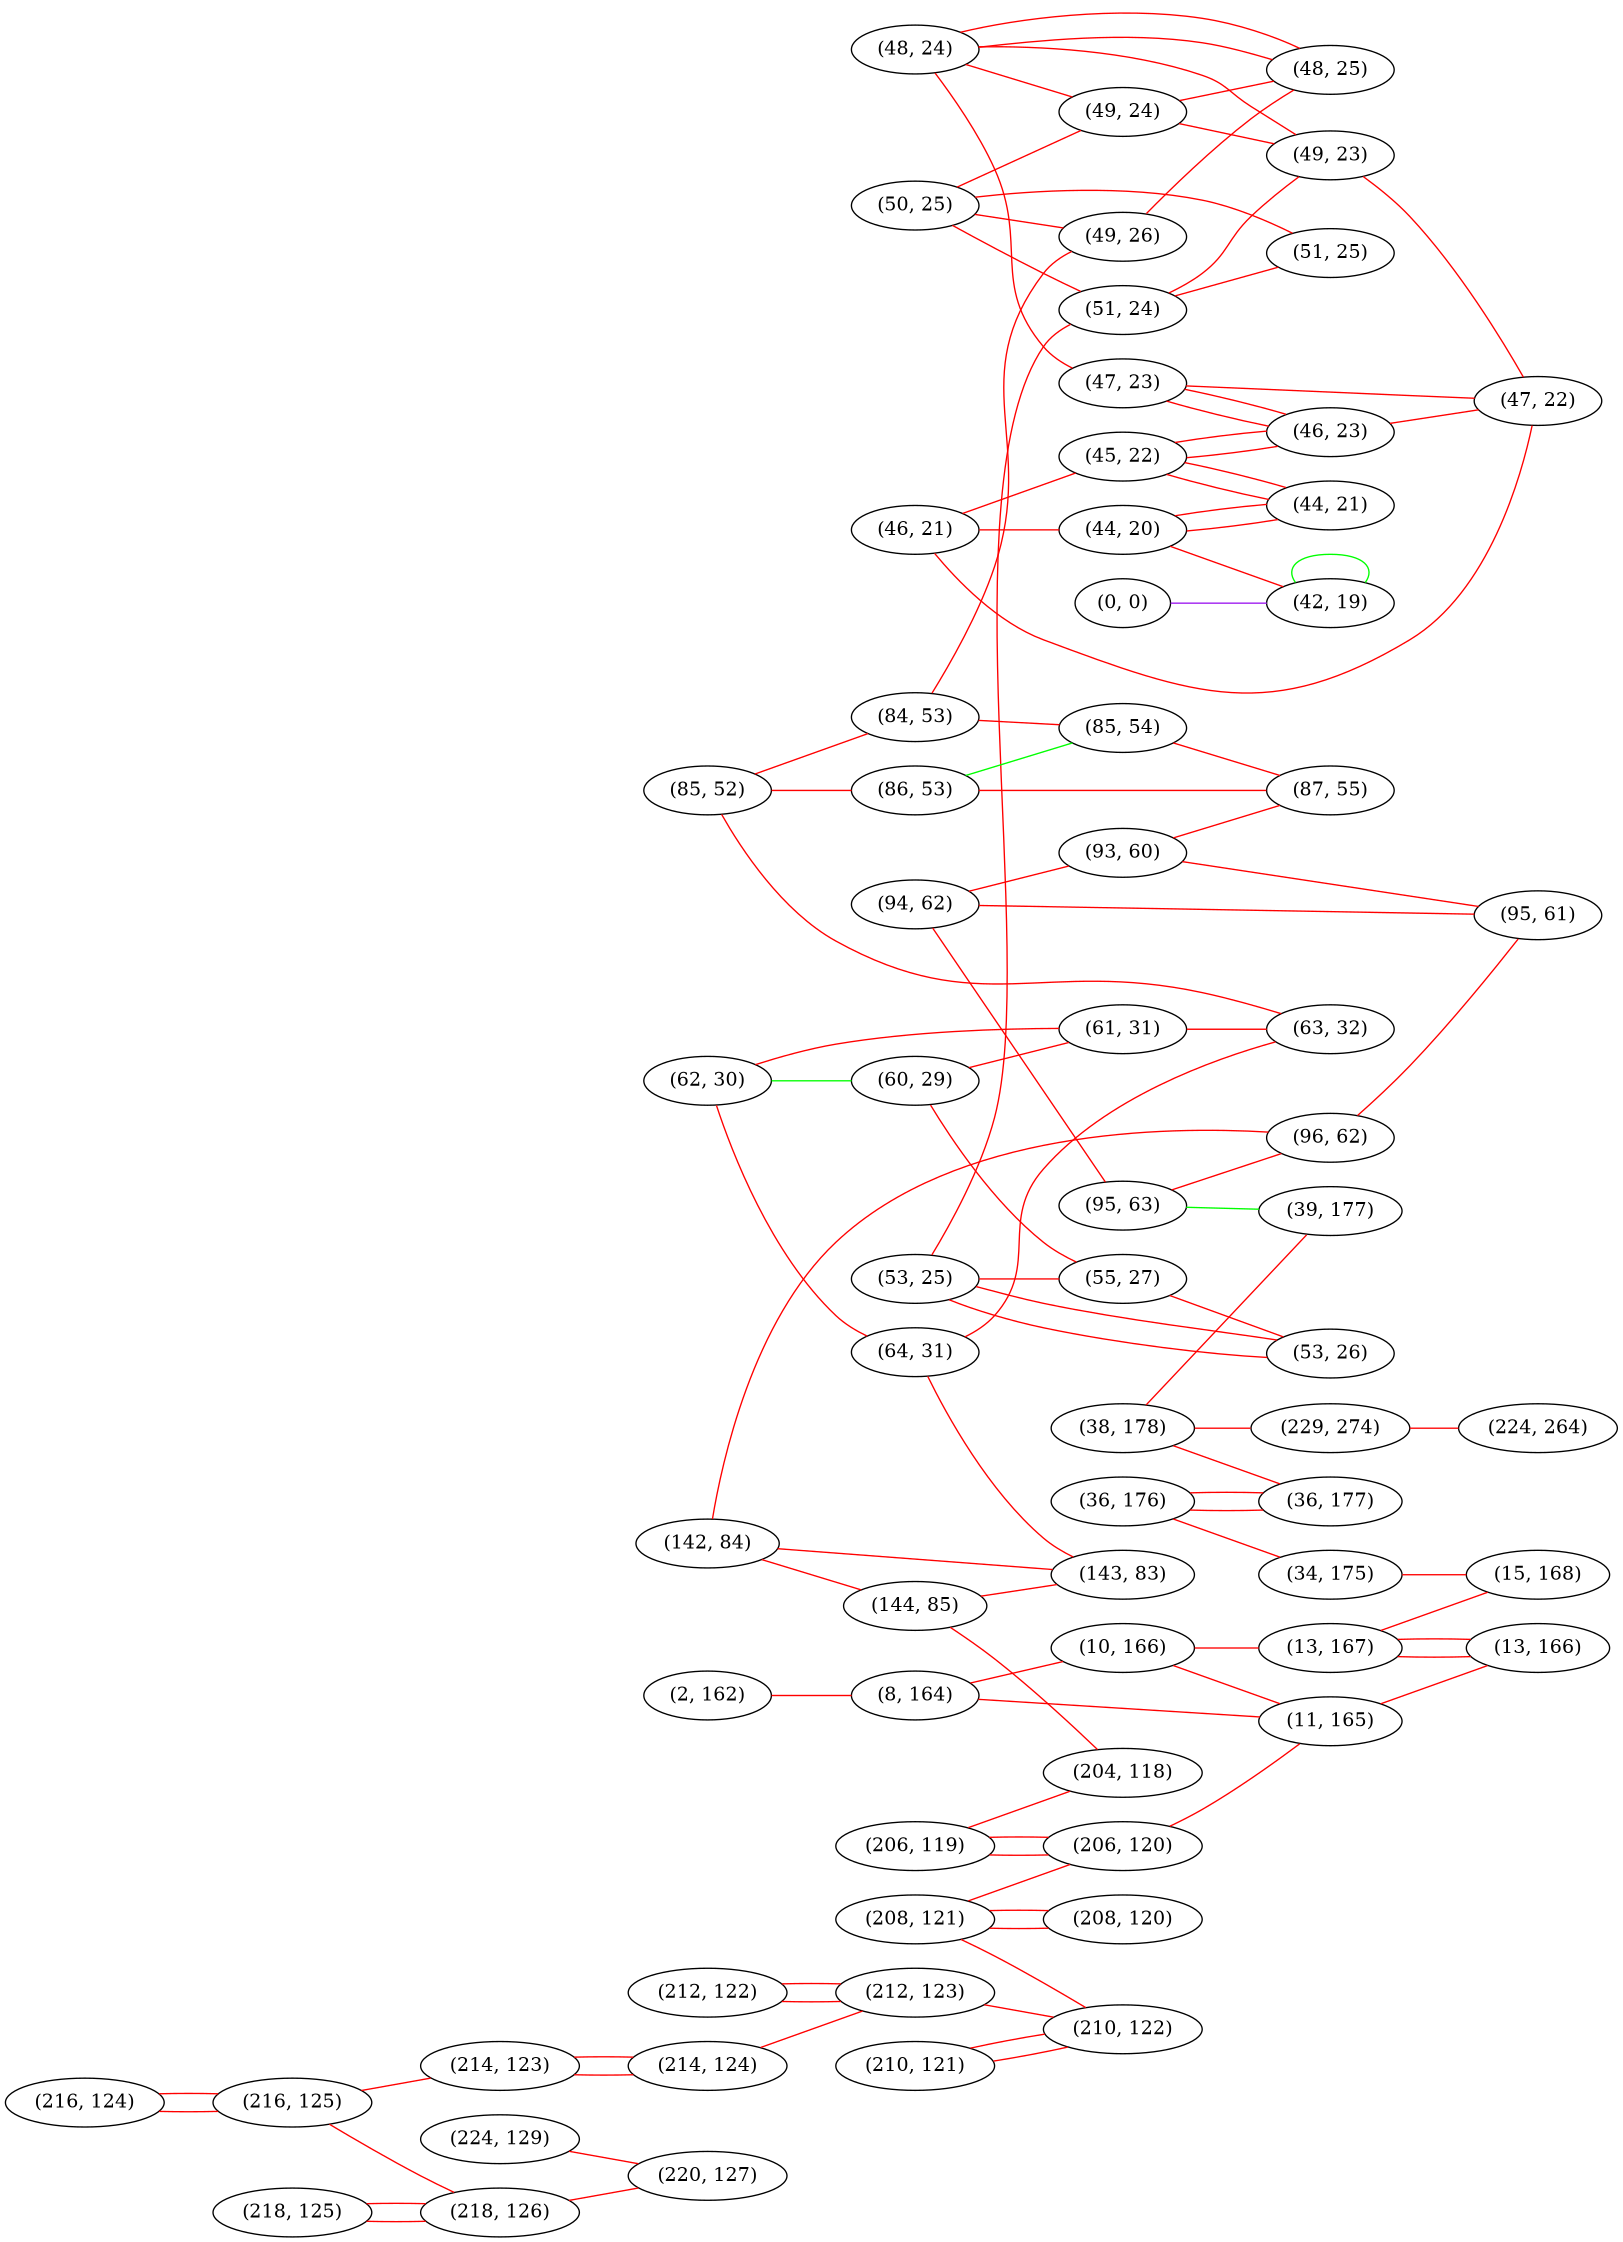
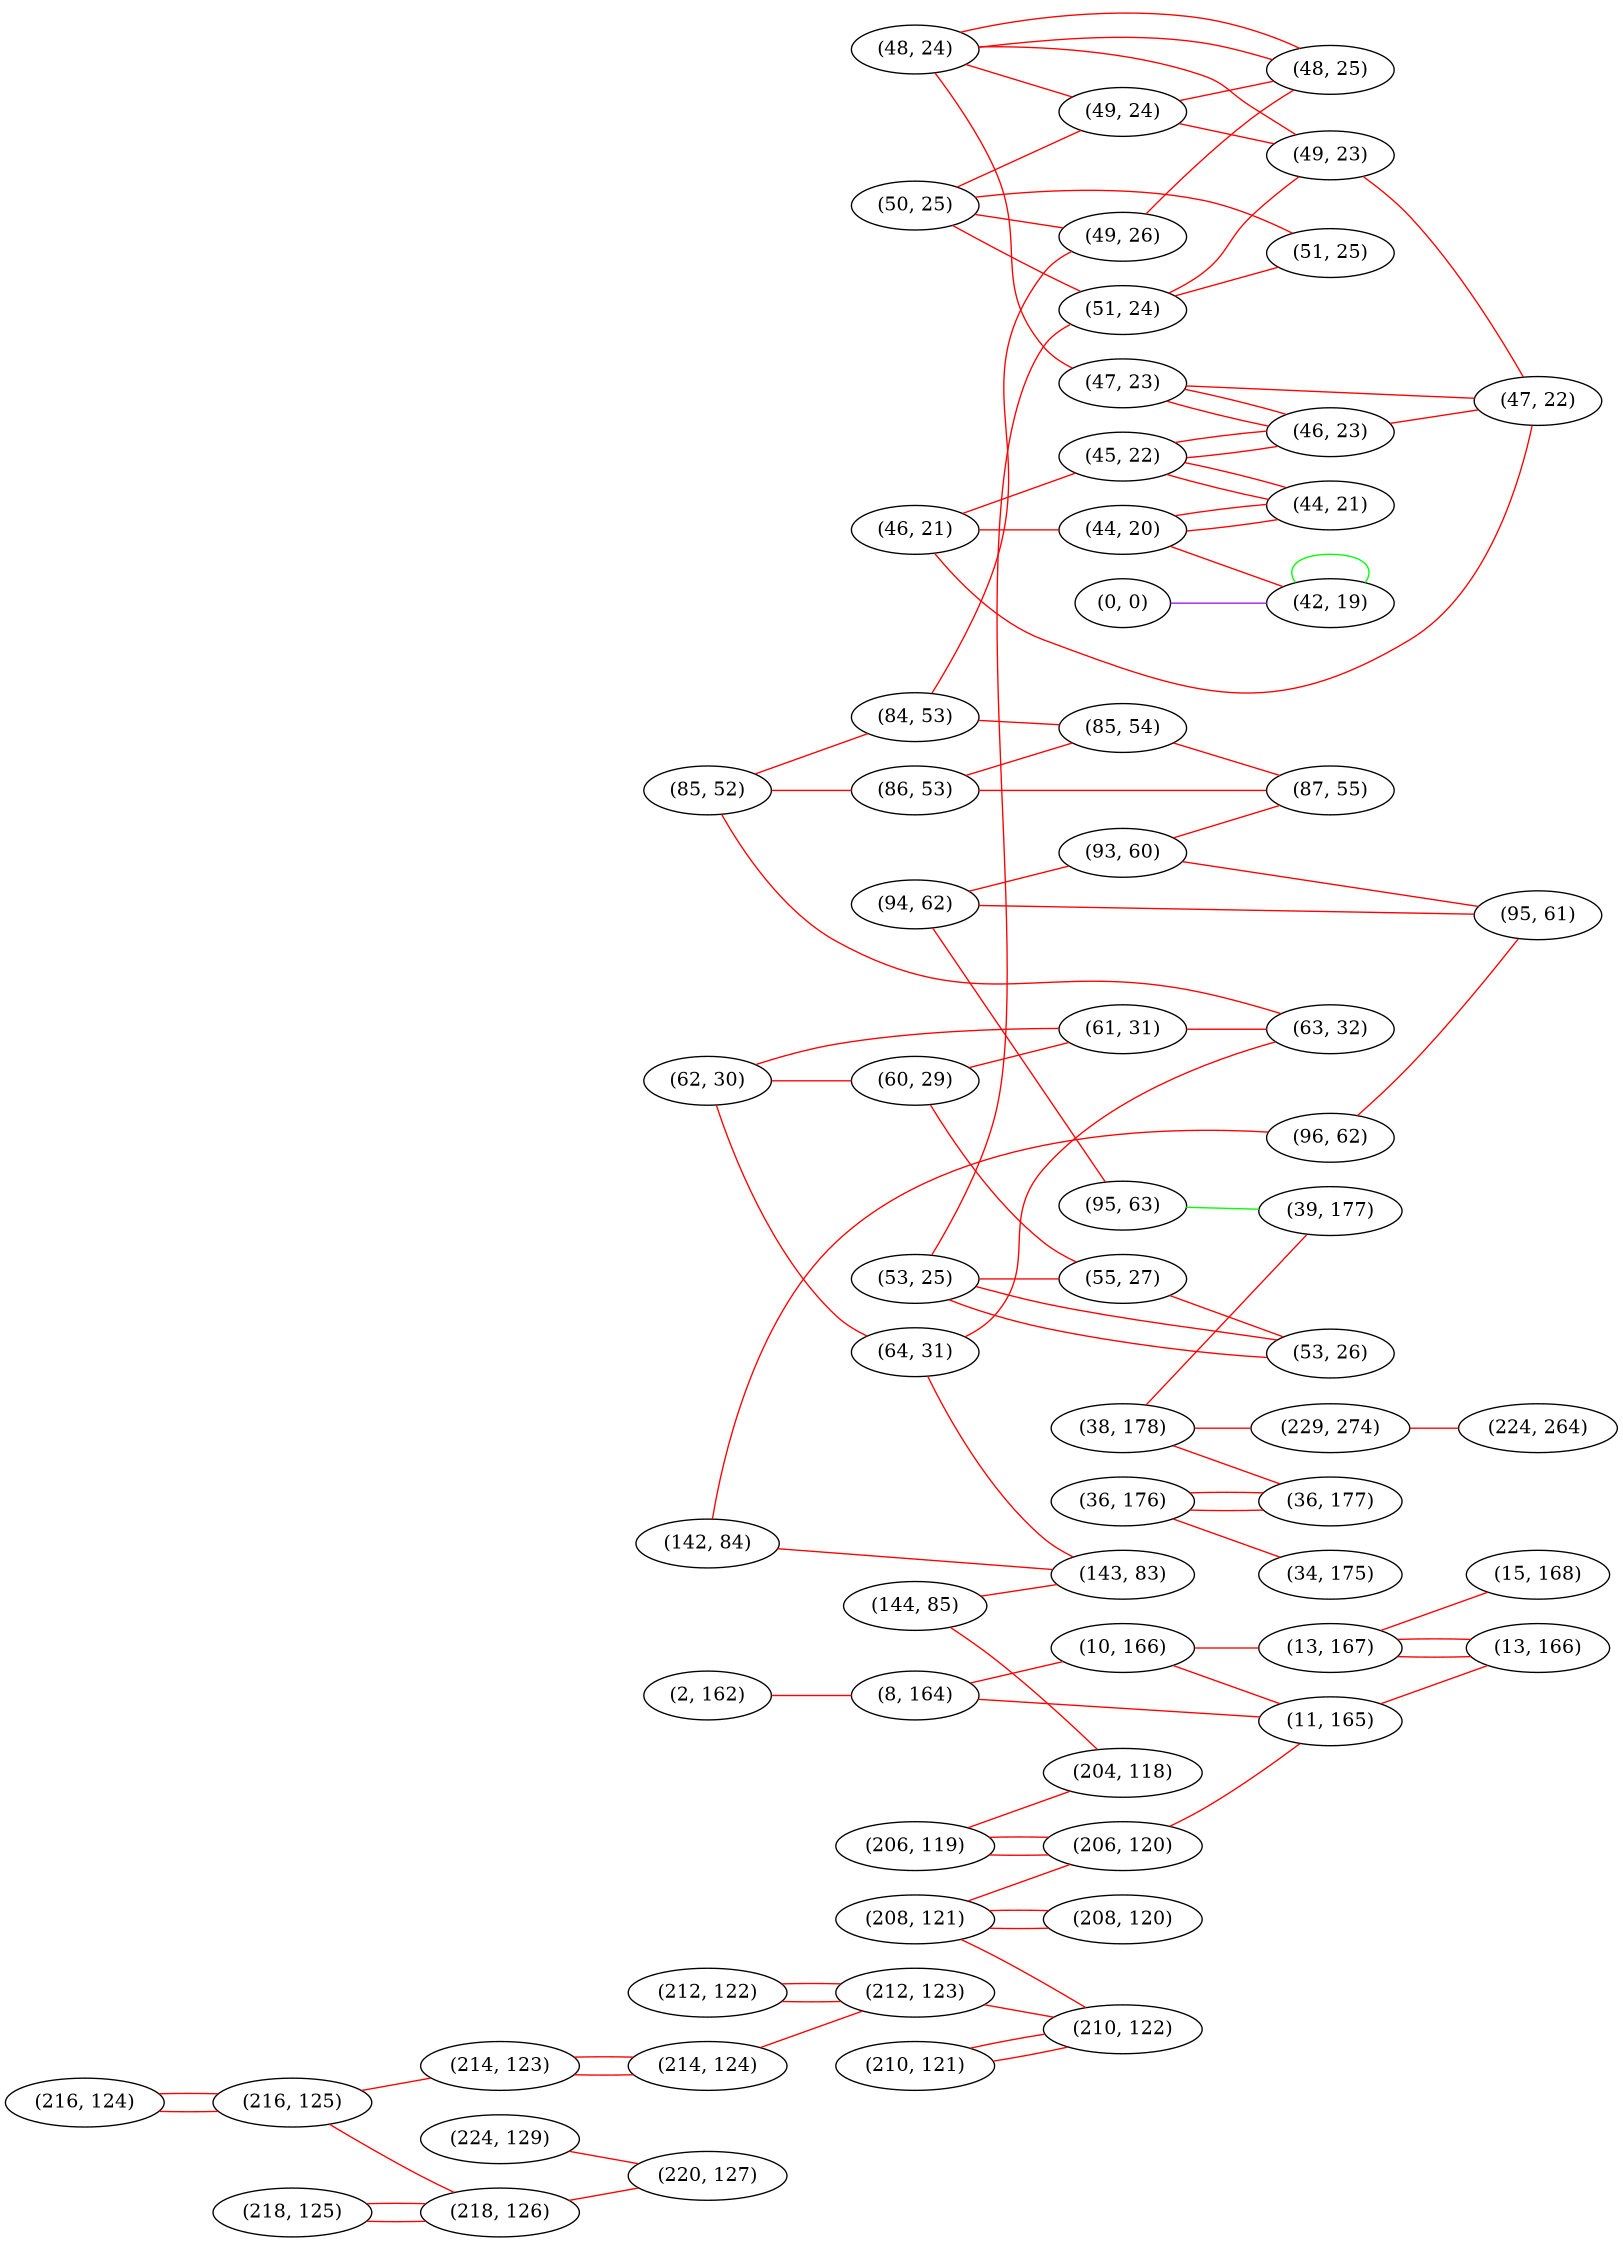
(1019, 759) -> (1019, 759)
(812, 1081) -> (812, 1081)
(1227, 1172) -> none
(812, 1575) -> none
(1434, 1575) -> none
